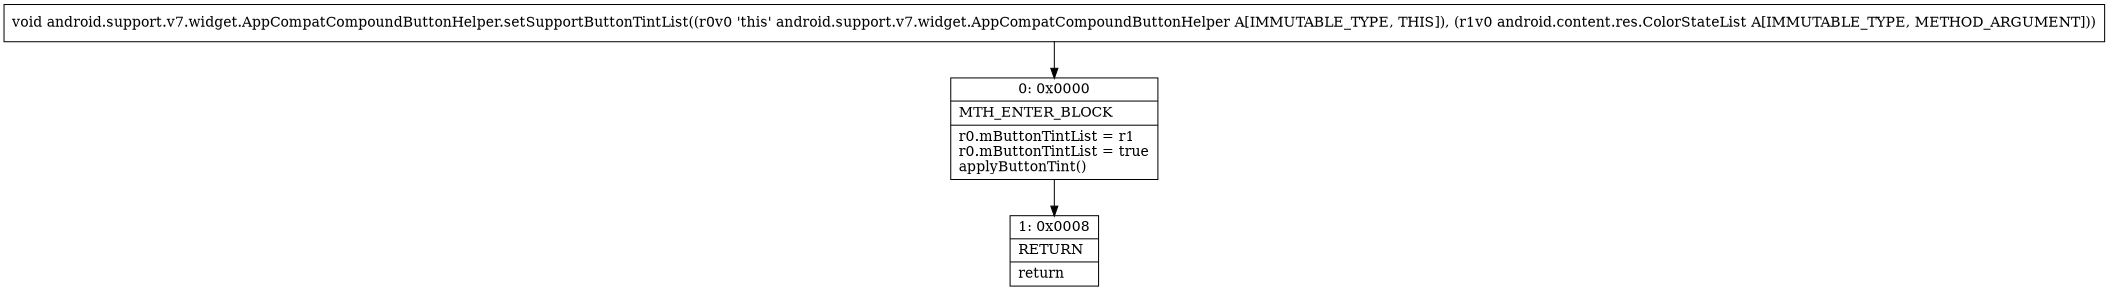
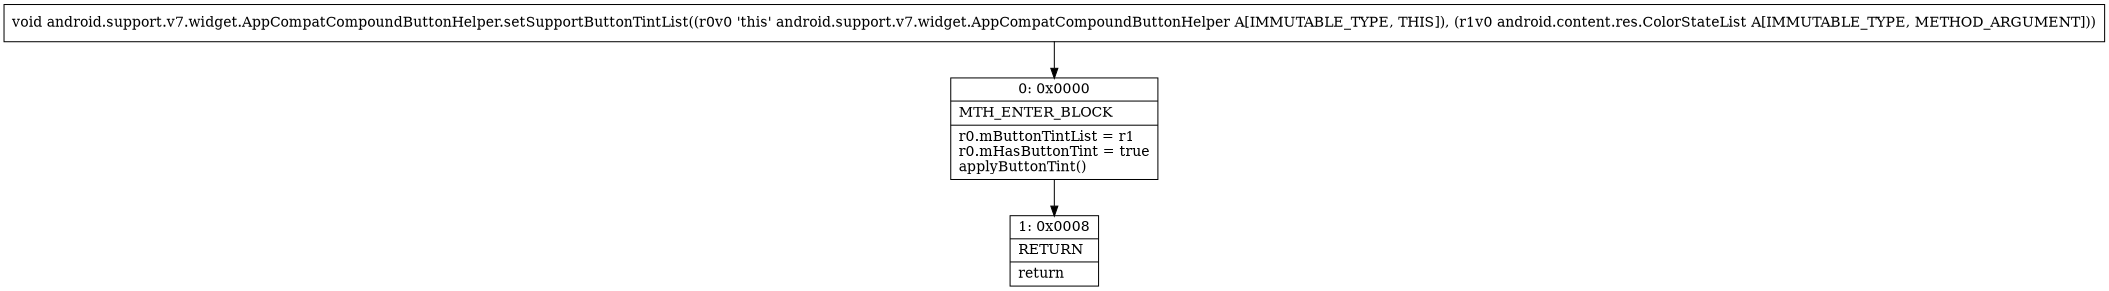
(1054, 152) -> (1054, 152)
